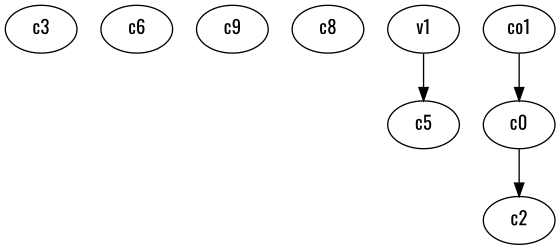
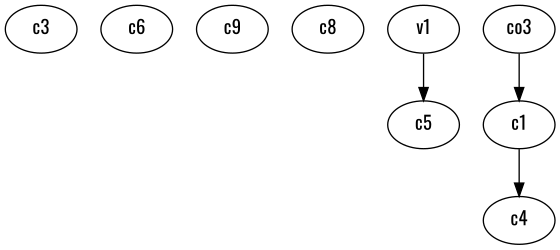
(519, 29) -> (519, 29)
(519, 125) -> (519, 125)
(519, 220) -> (519, 220)
